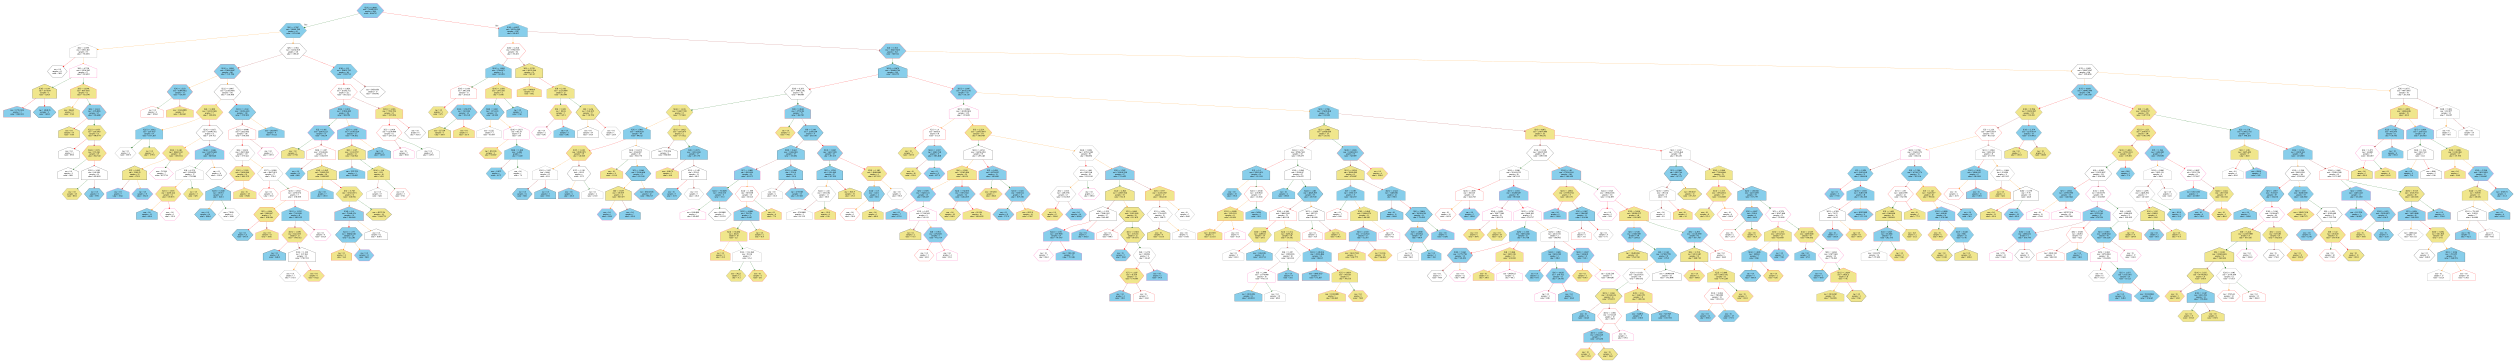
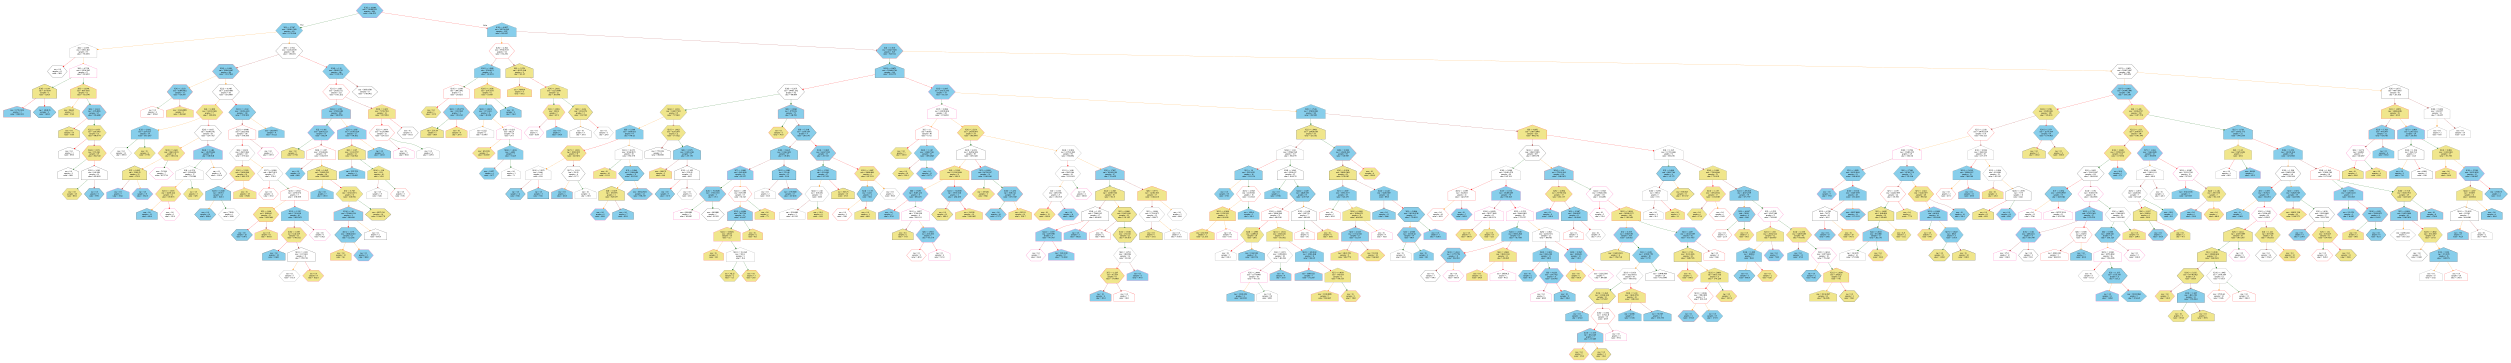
(1121, 255) -> none
